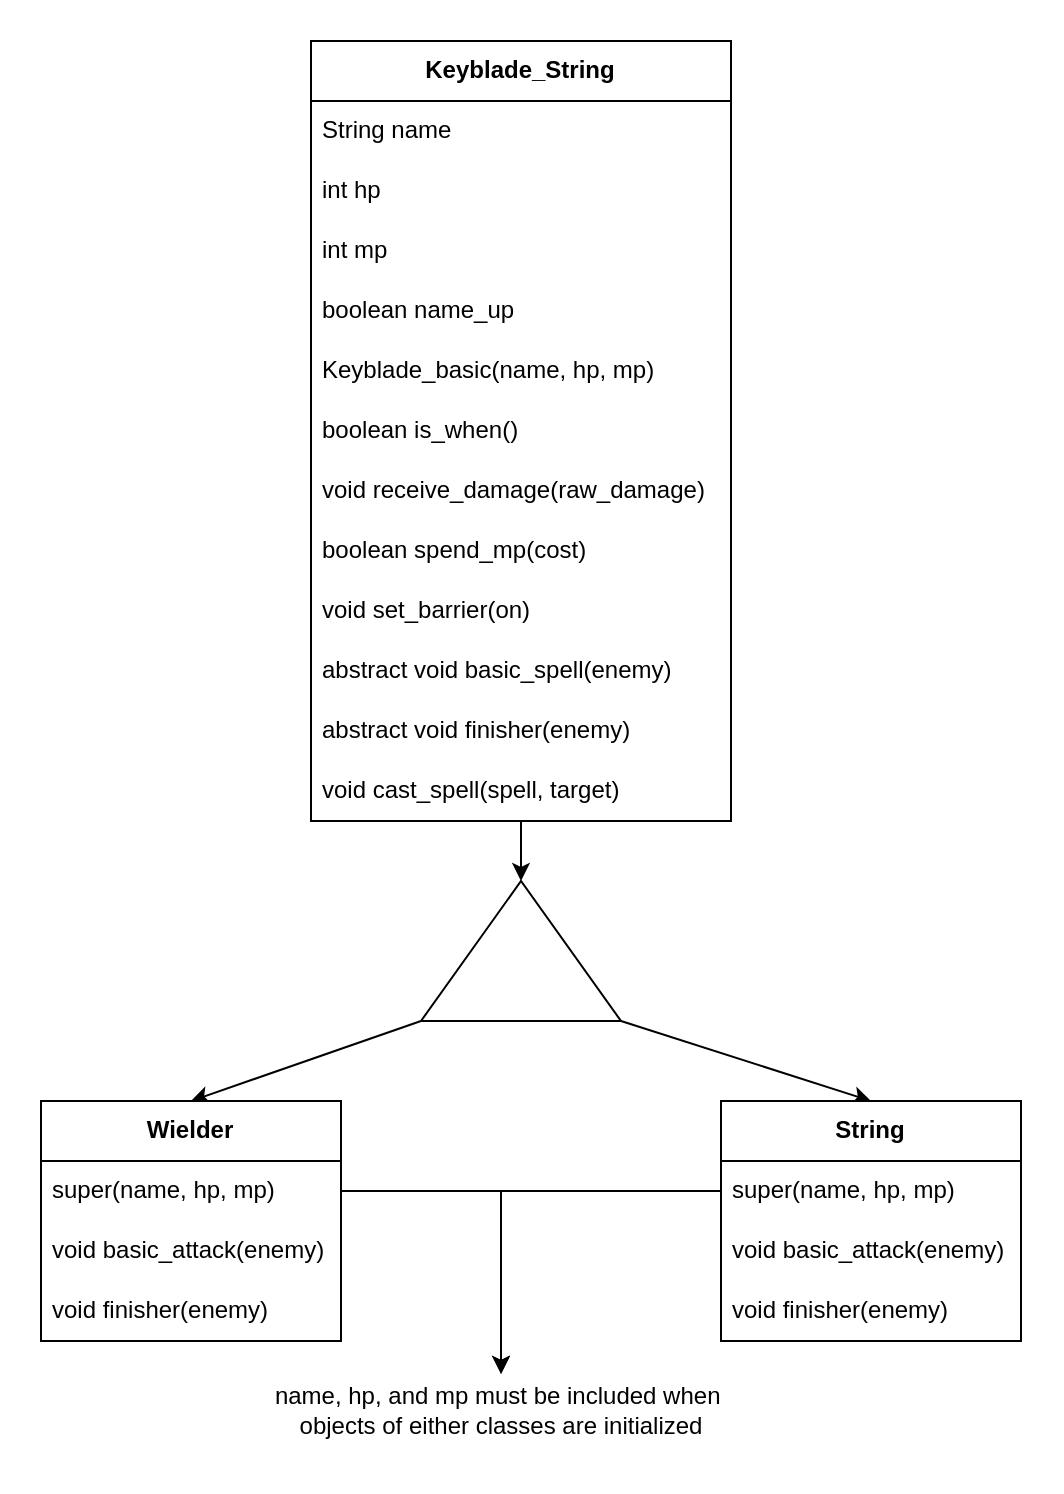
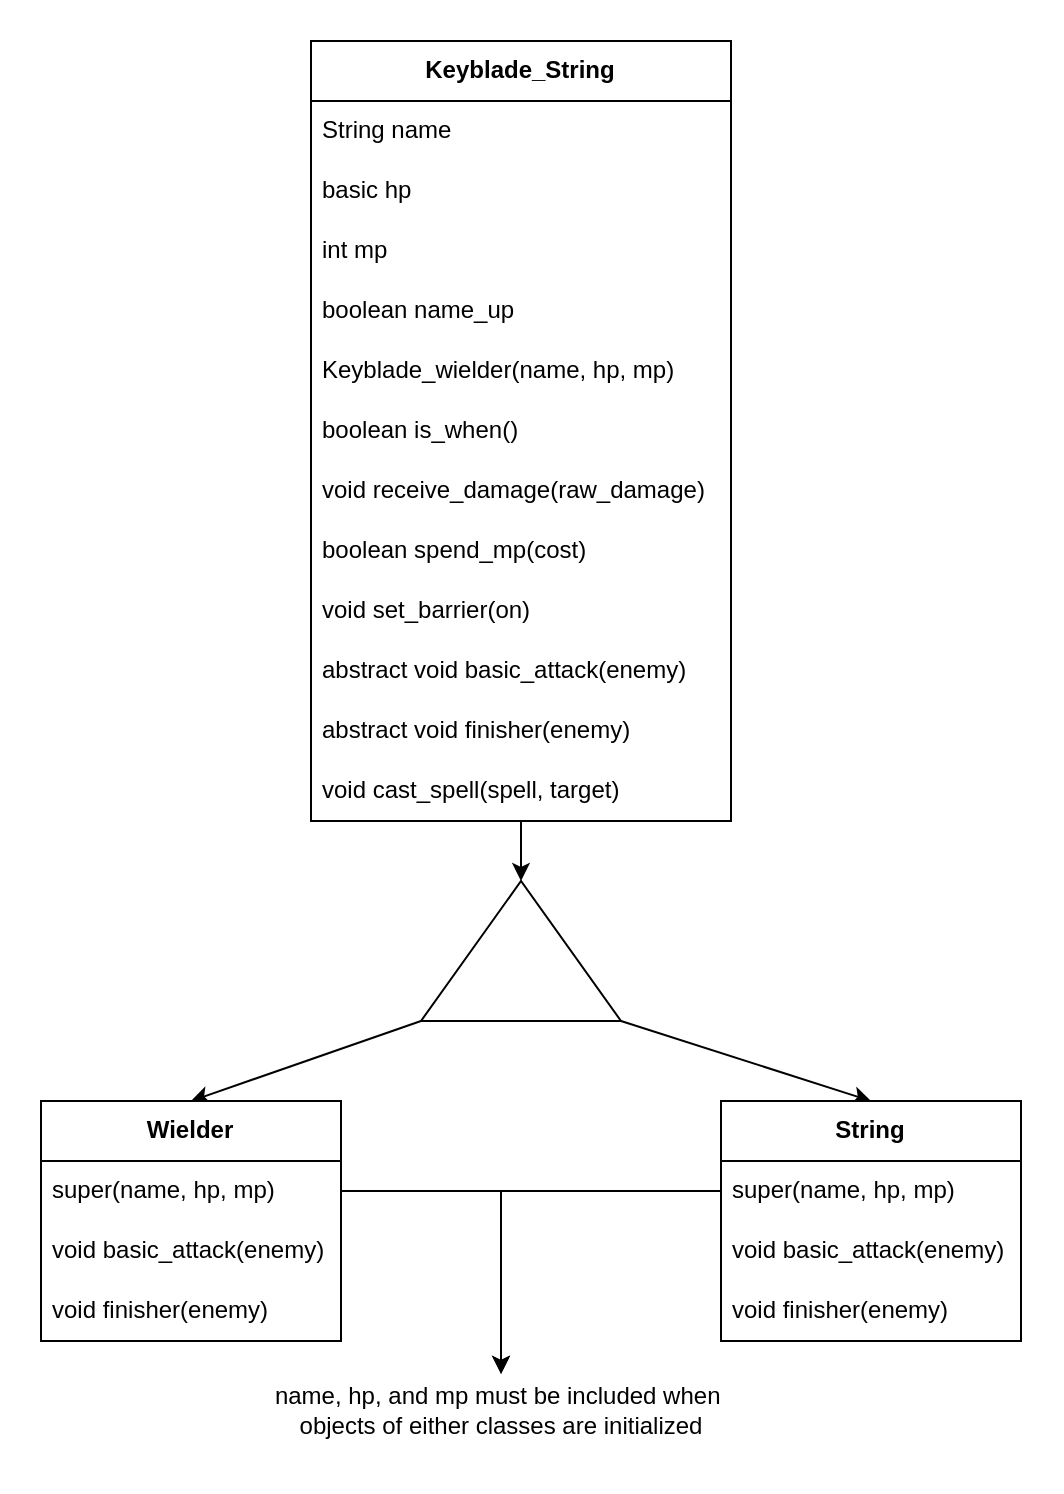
(357, 191) -> (371, 191)
(492, 371) -> (503, 371)
(519, 671) -> (523, 671)
